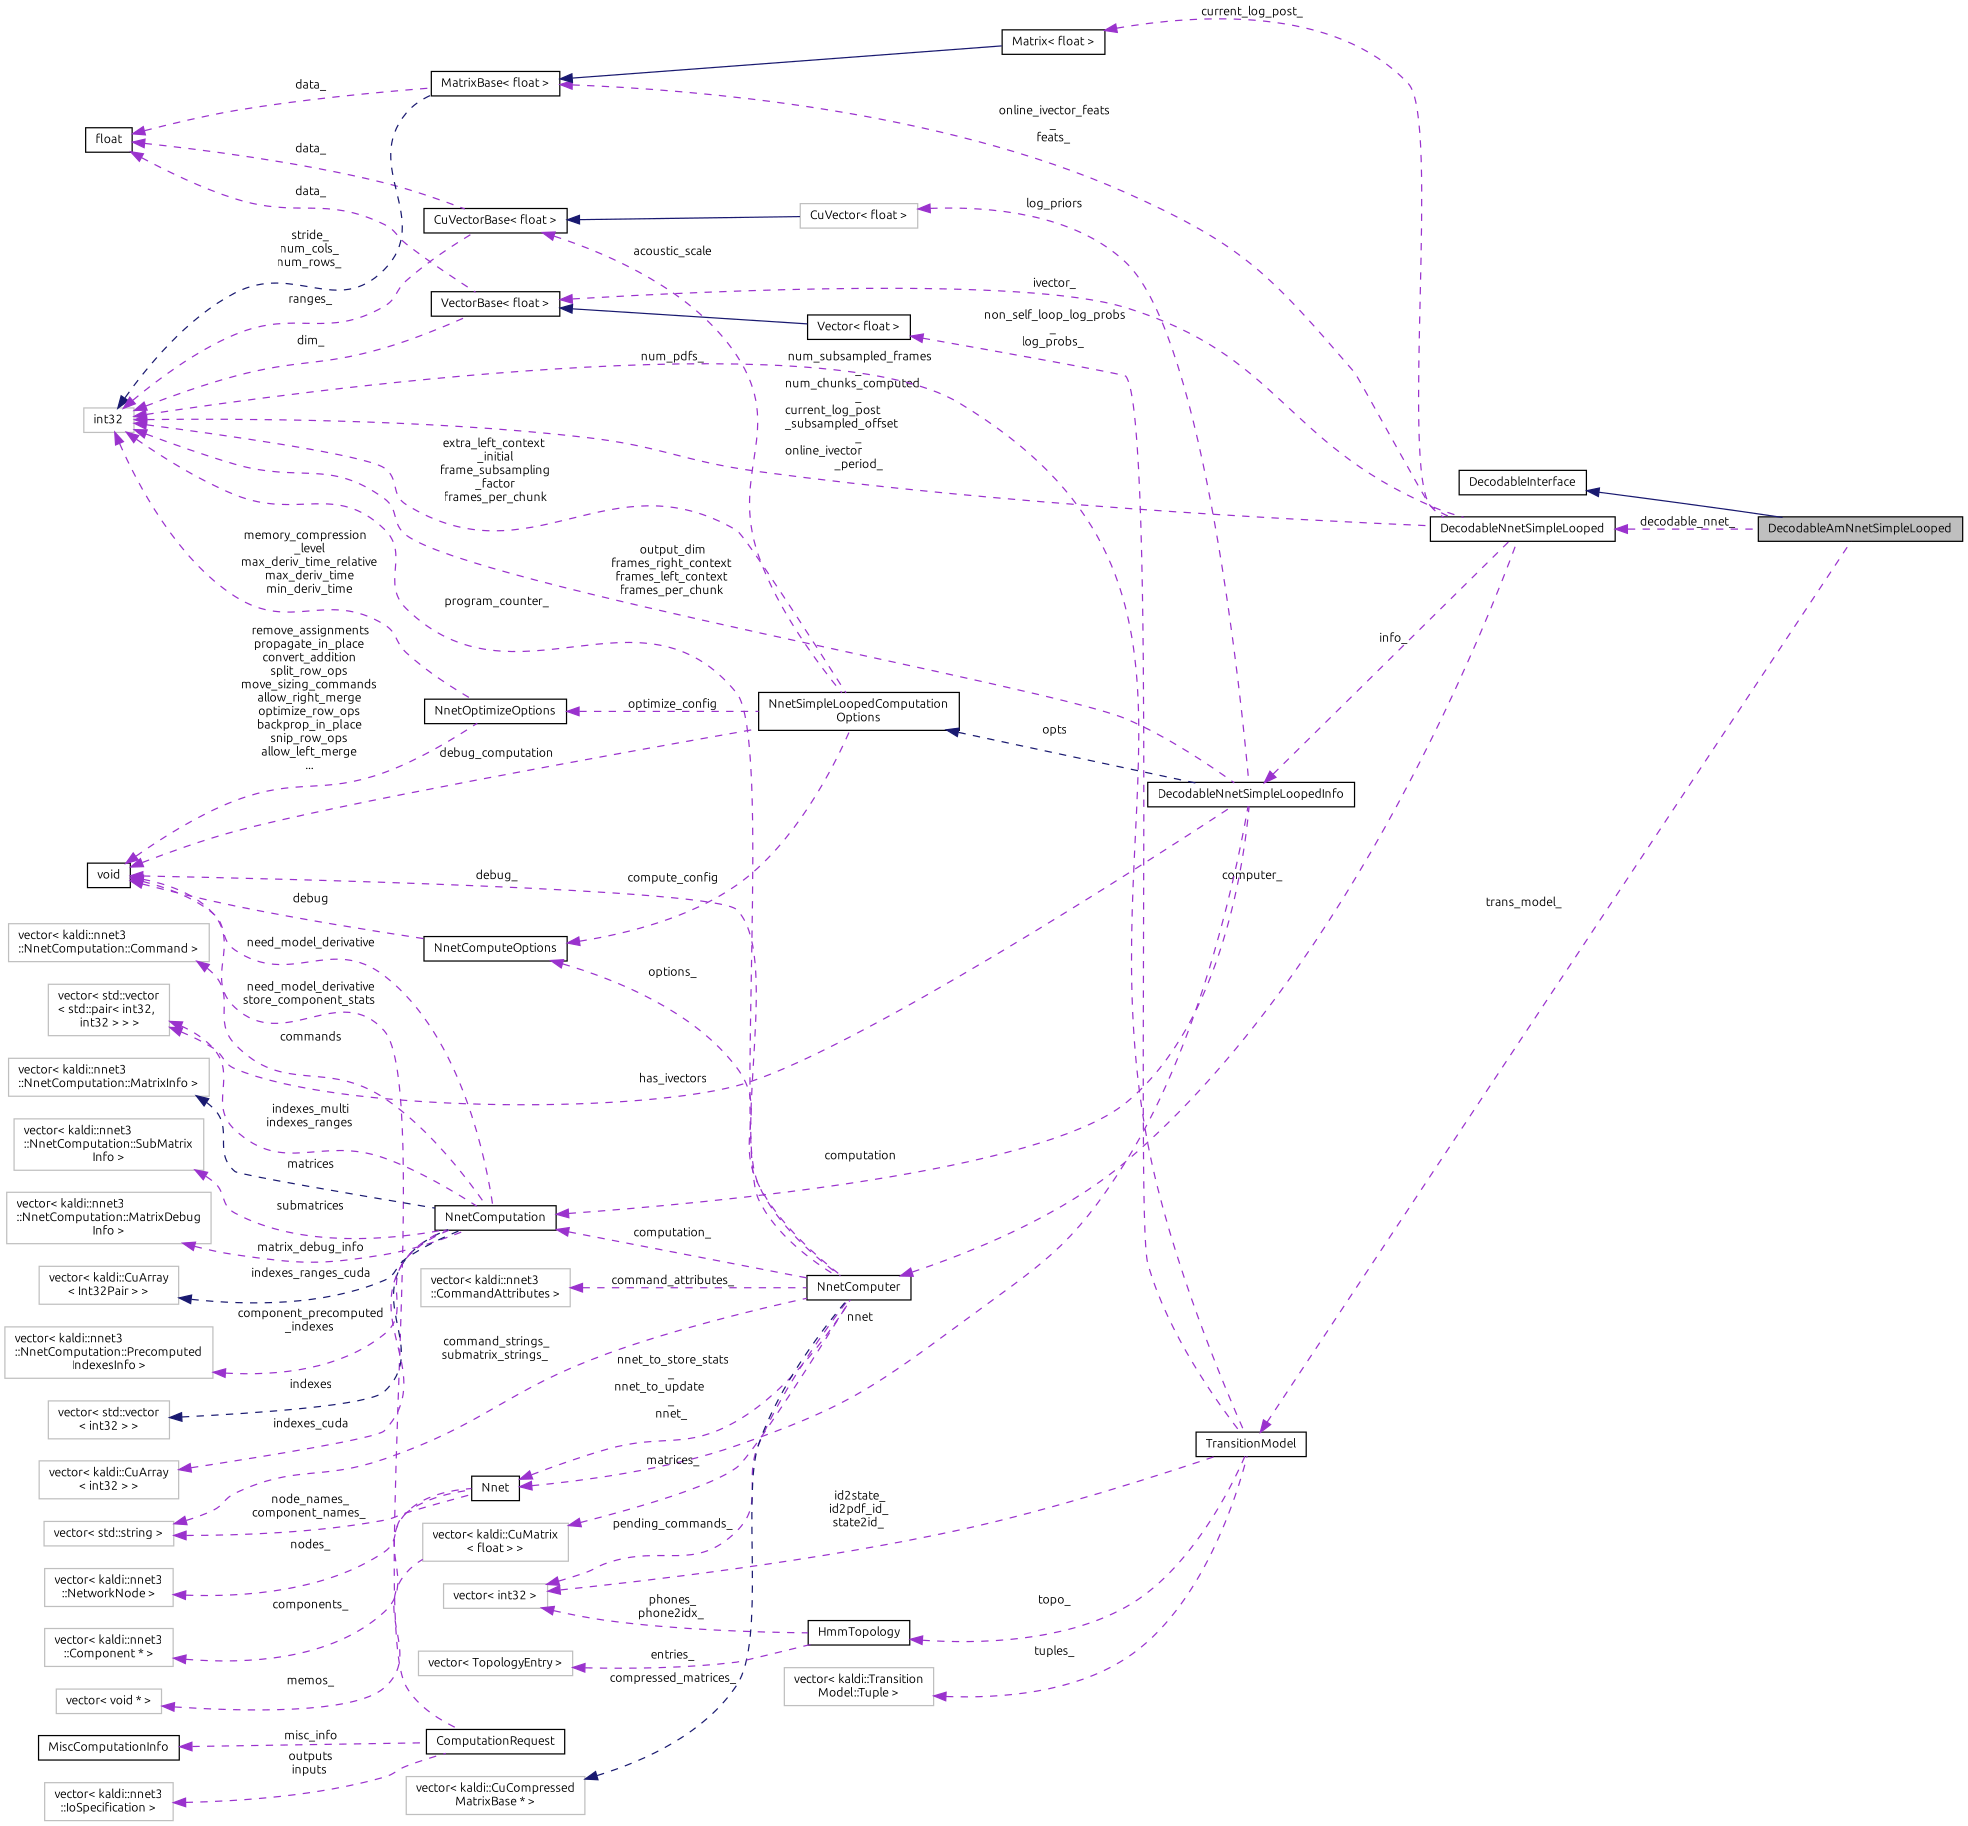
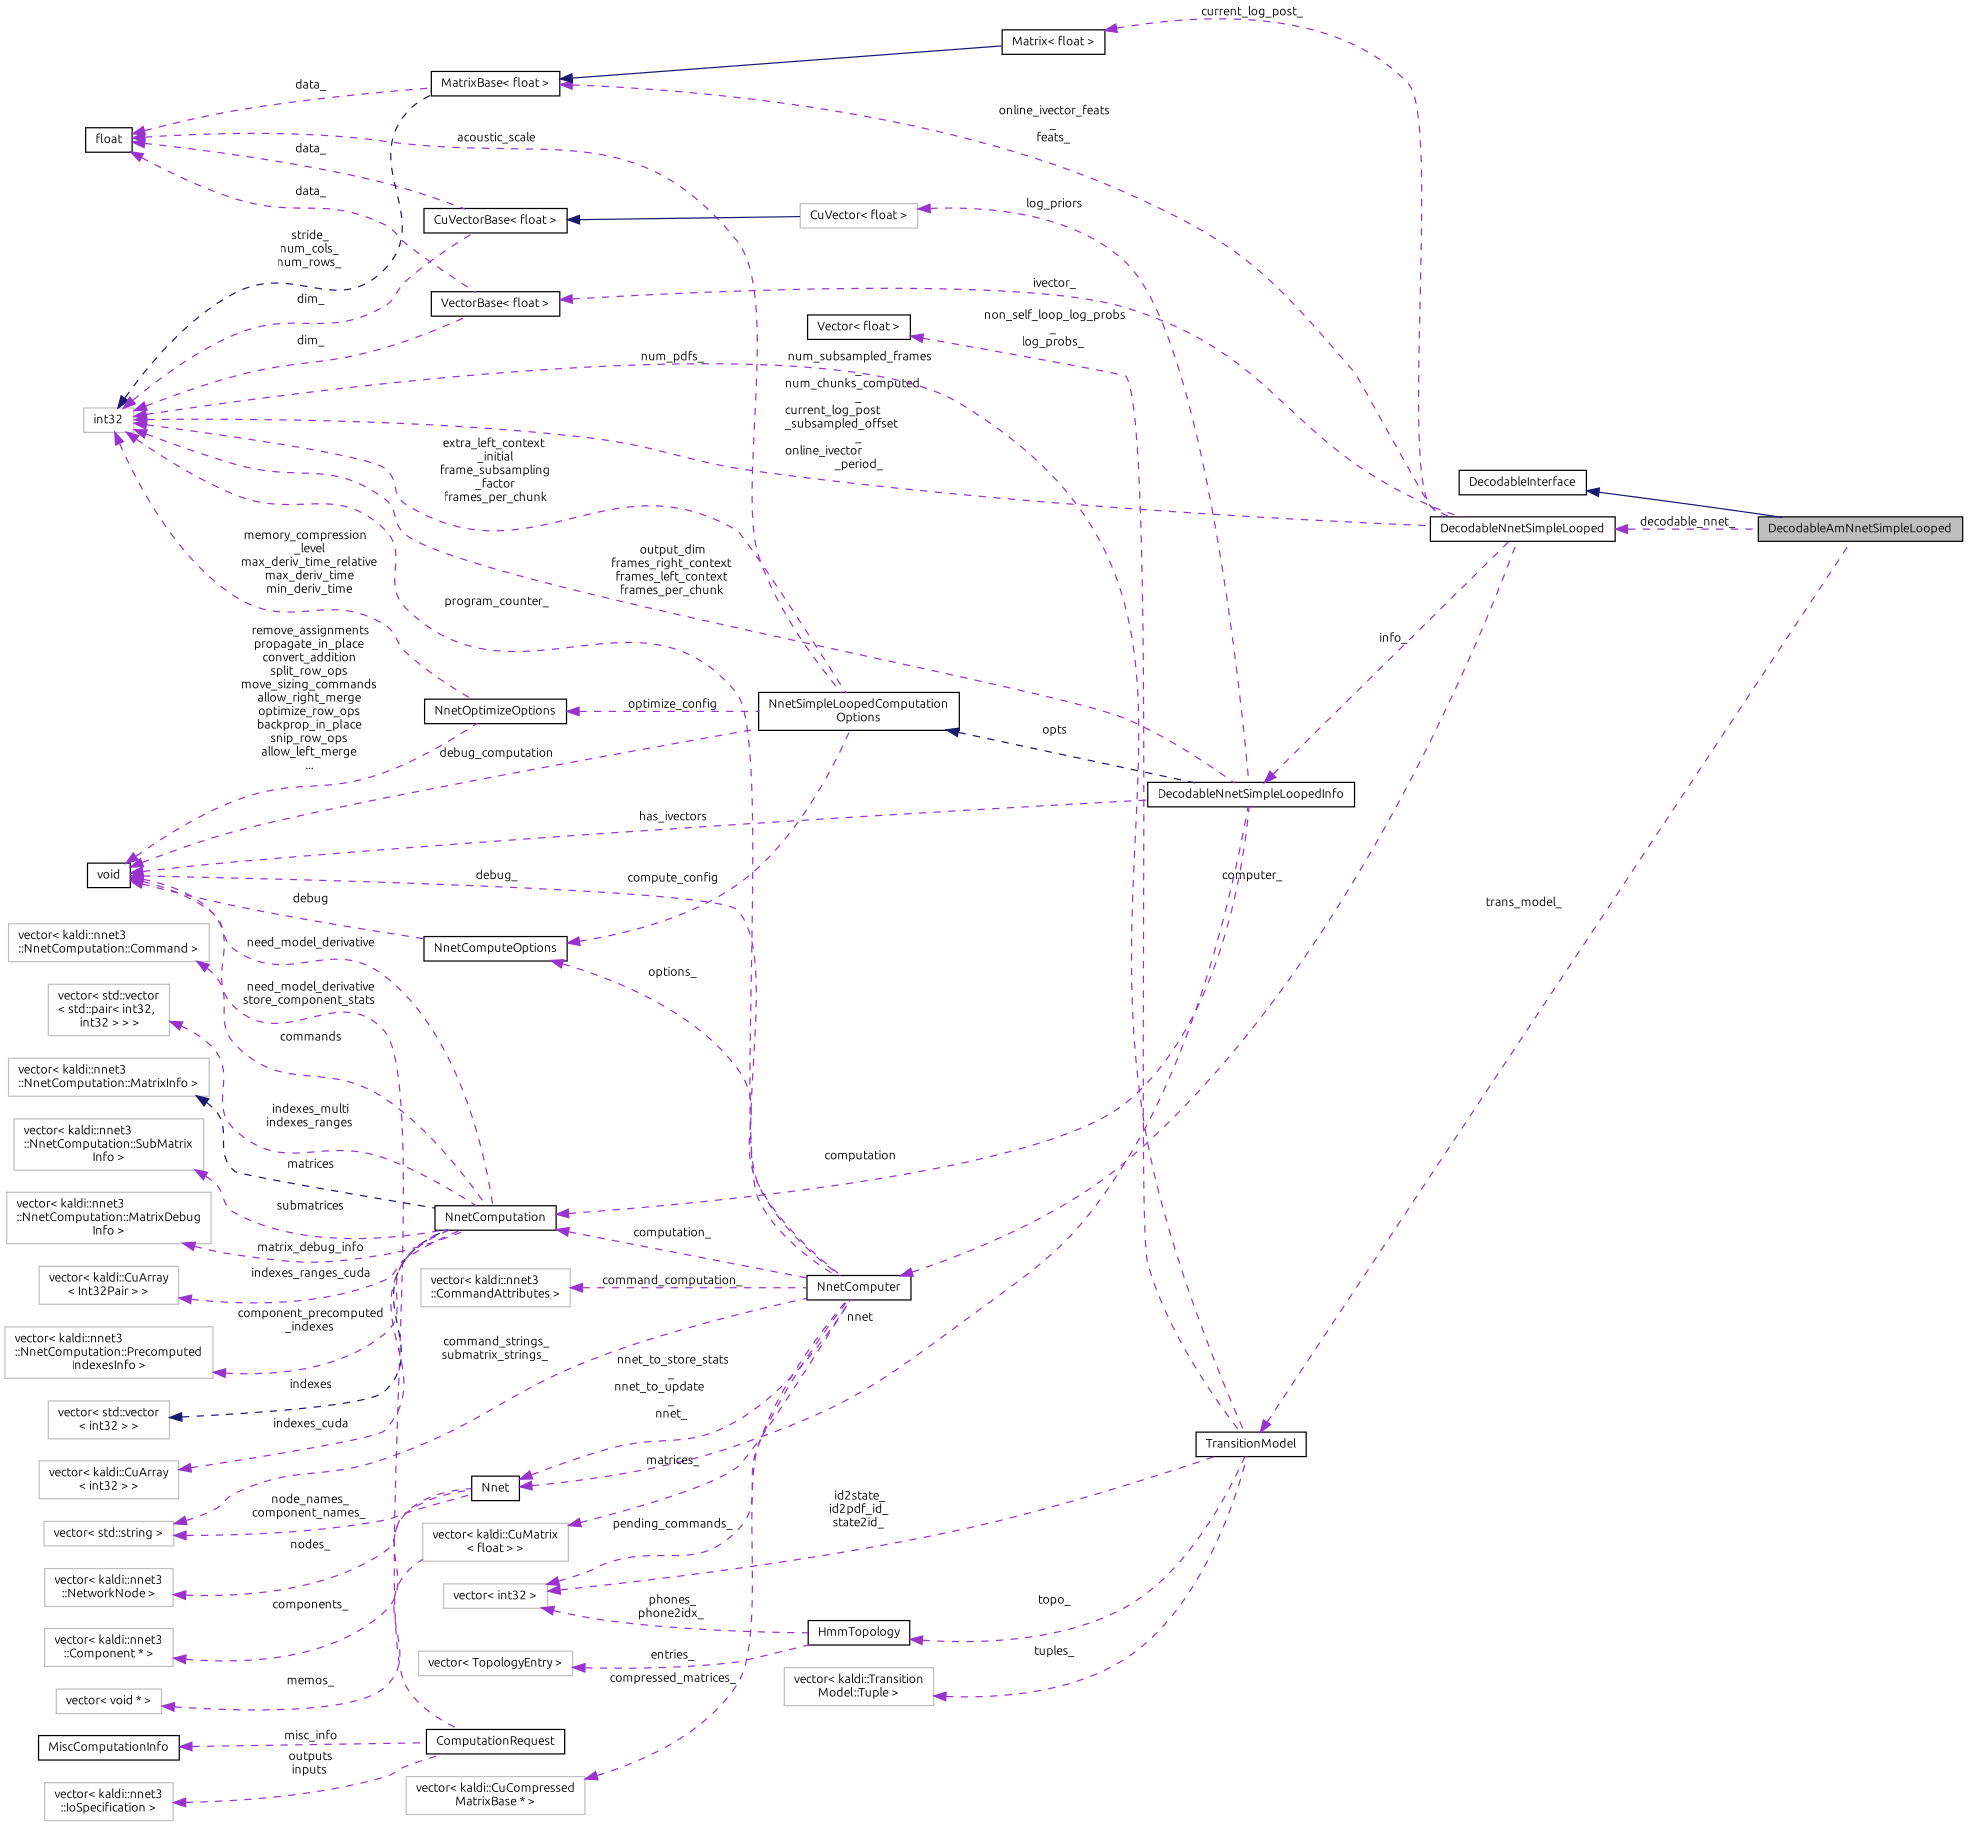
(310, 300) -> (310, 300)
(690, 316) -> none
(757, 424) -> (686, 192)
(735, 1086) -> (645, 831)
(672, 1281) -> (672, 1281)
(336, 1295) -> (336, 1295)
(752, 1580) -> (752, 1580)
